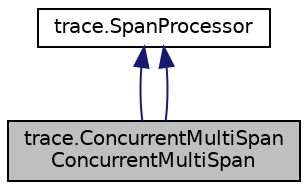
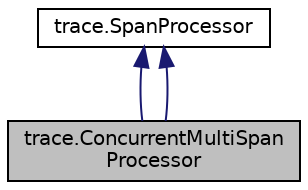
(154, 151) -> (154, 151)
